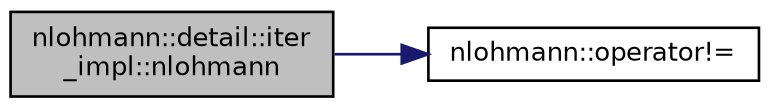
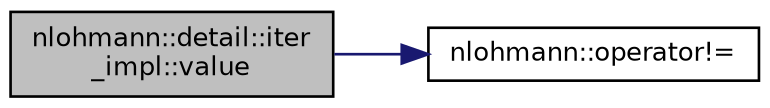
(172, 54) -> (172, 54)
